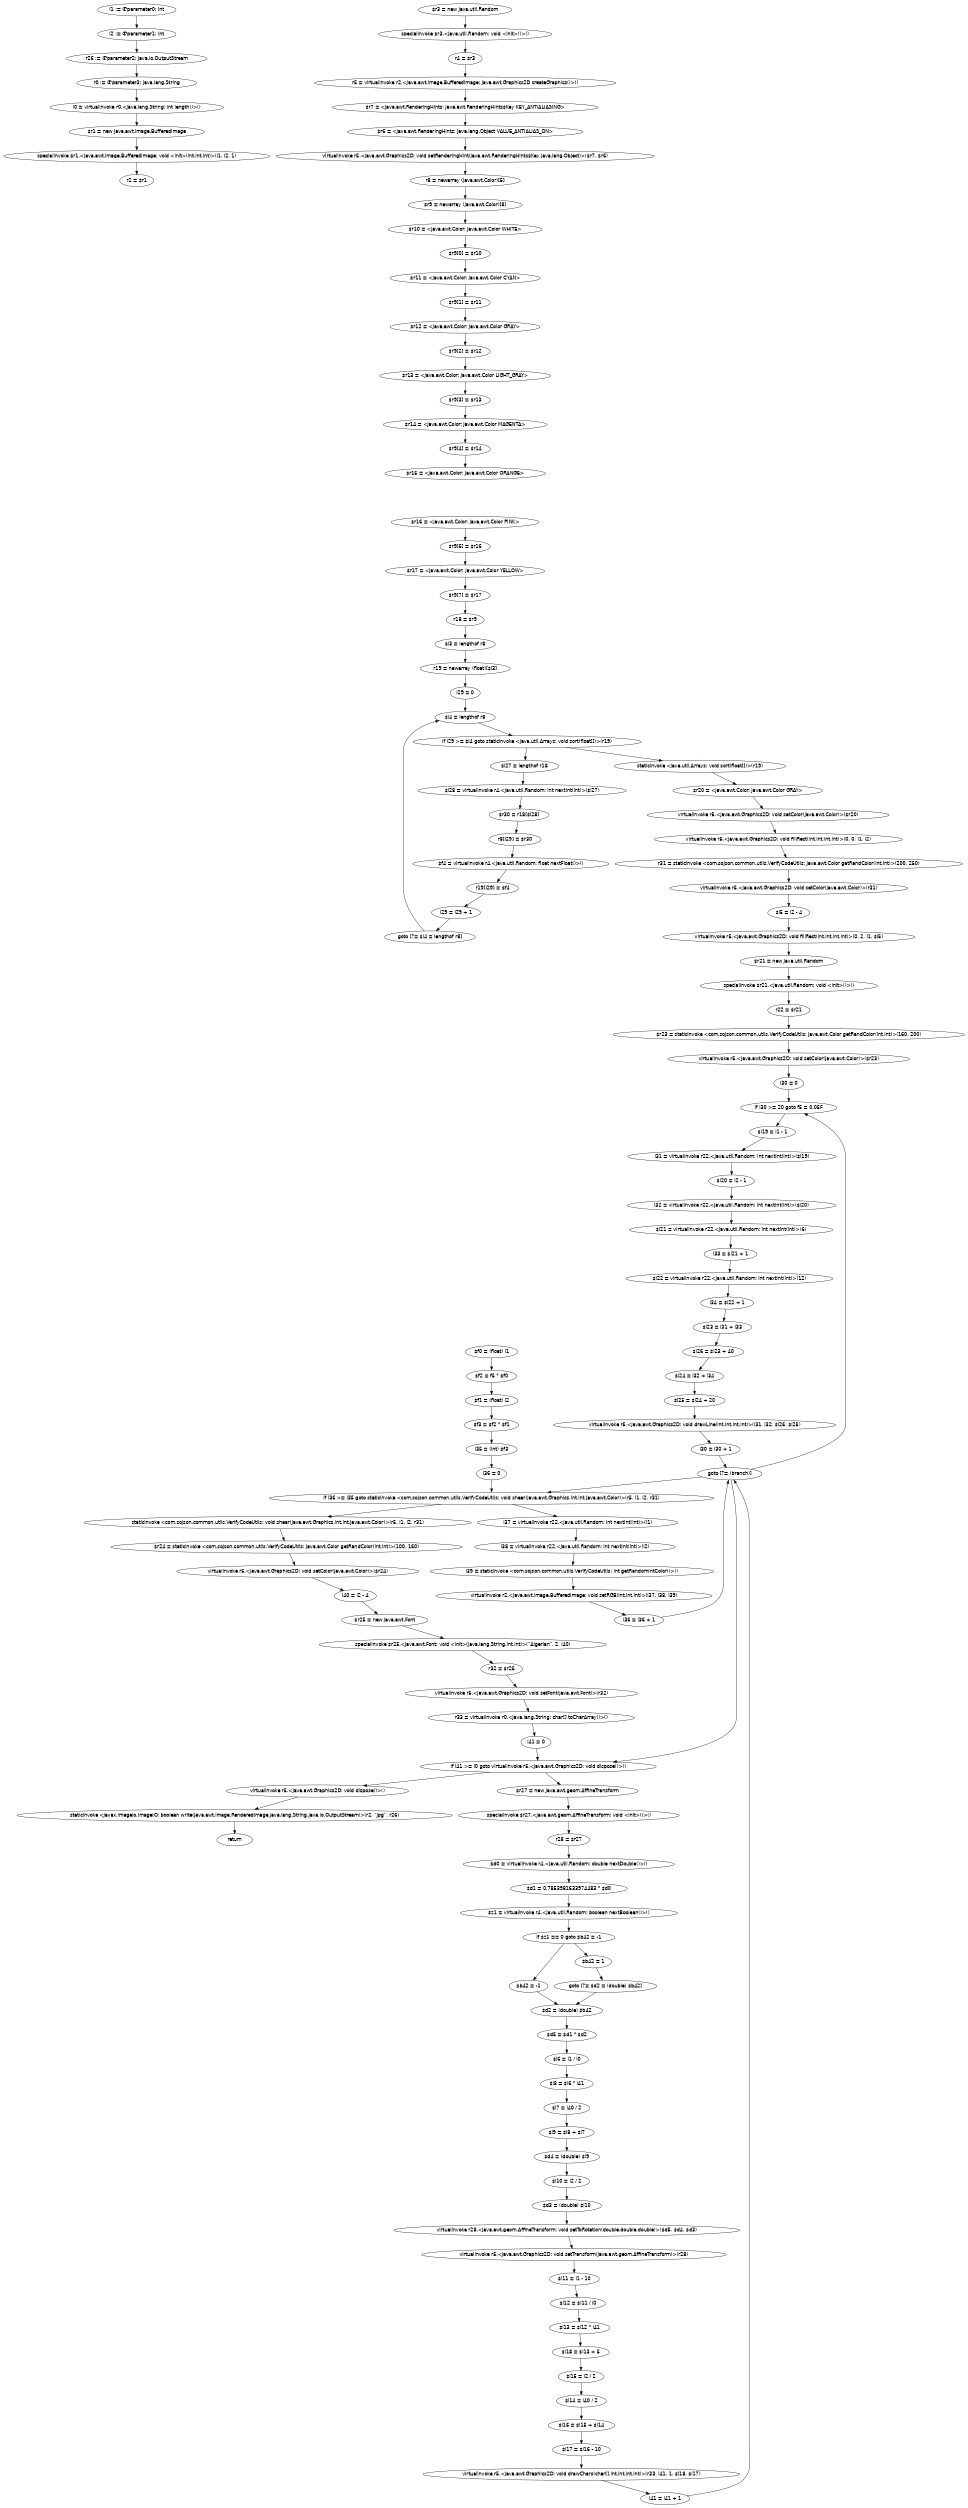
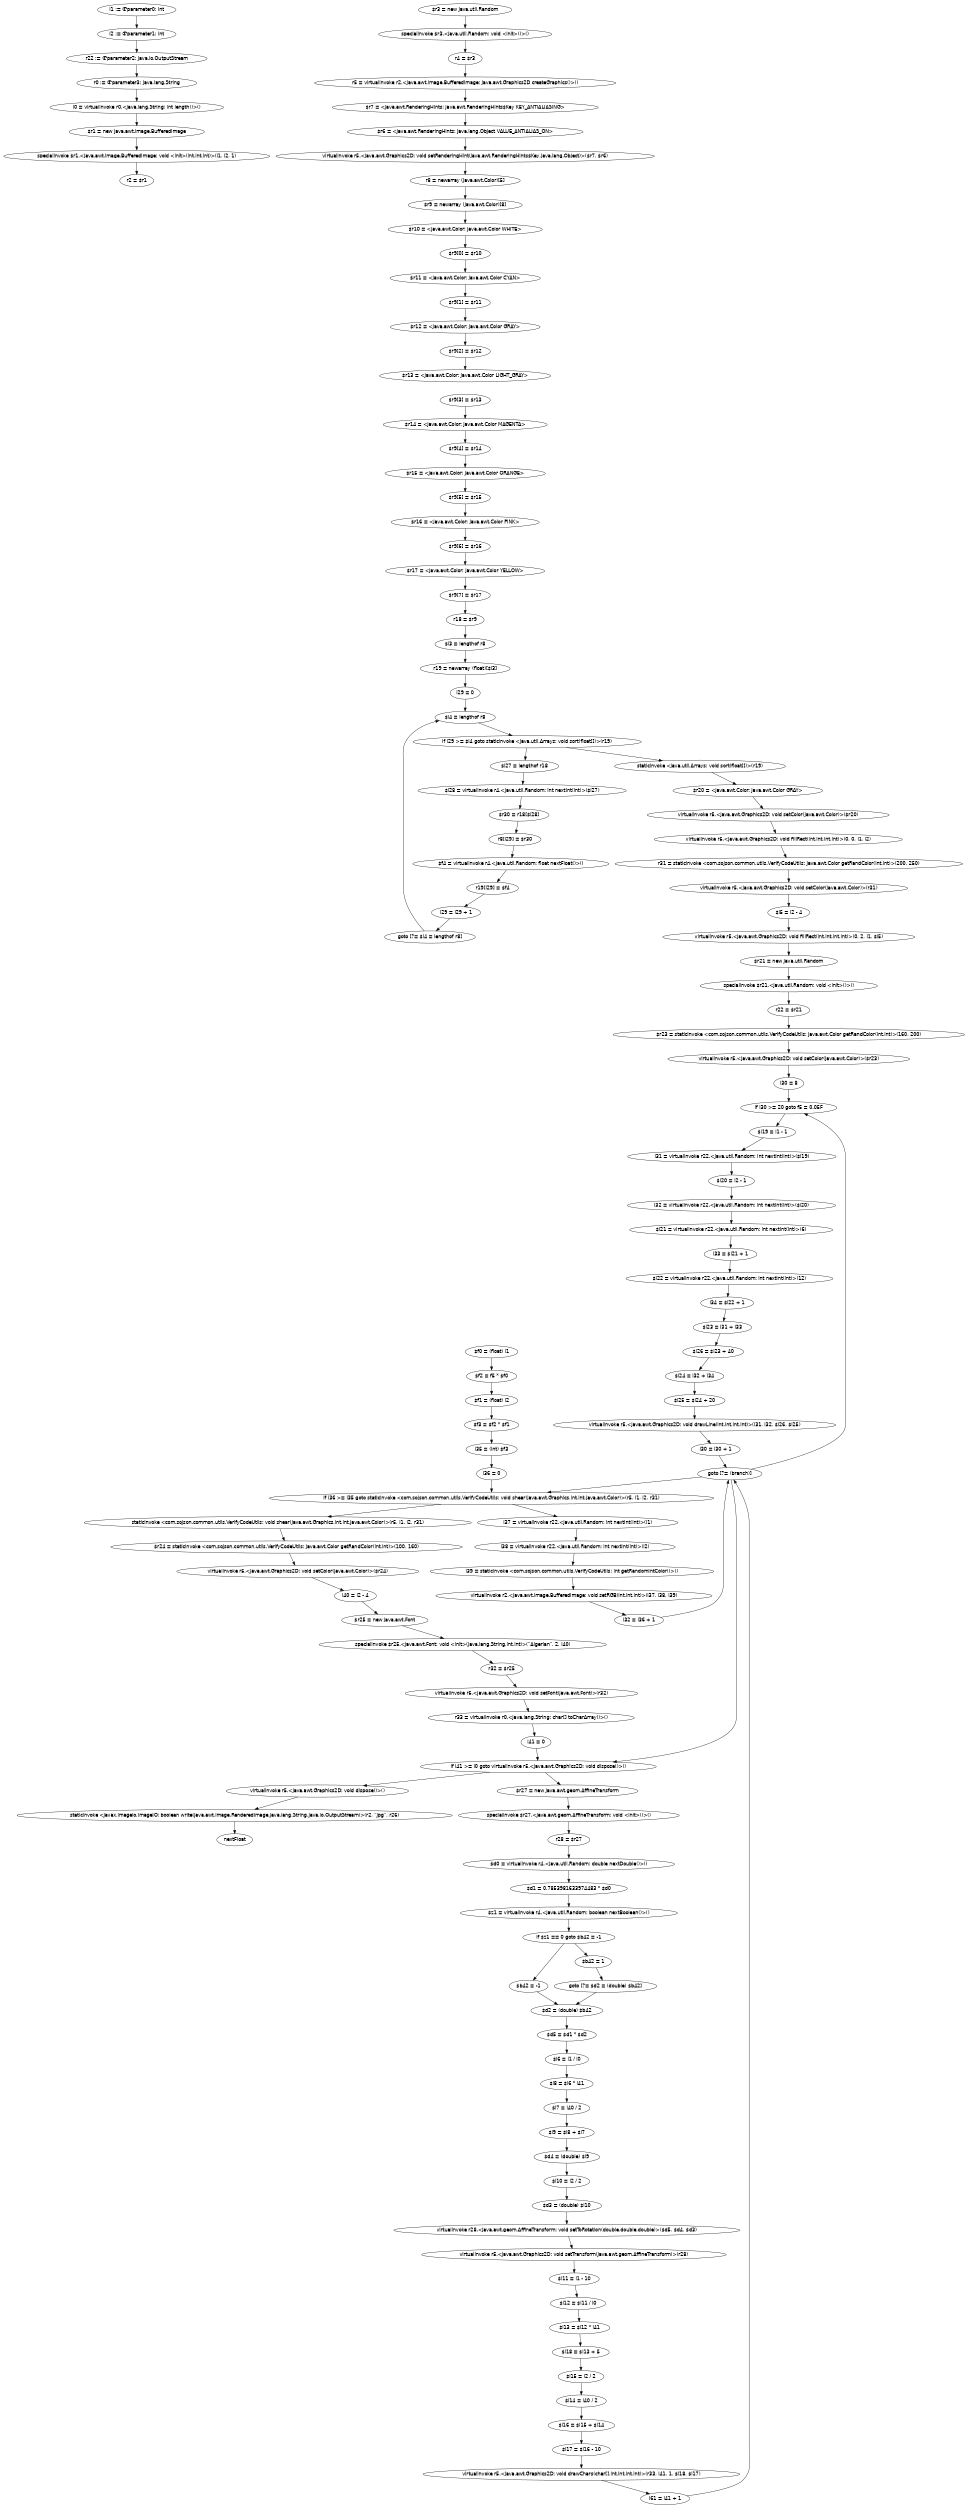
(137, 59) -> (137, 59)
(465, 386) -> none
none -> (465, 498)
(789, 1083) -> (789, 1083)
(639, 1620) -> (639, 1620)
(235, 1840) -> (235, 1840)
(665, 2499) -> (665, 2499)
